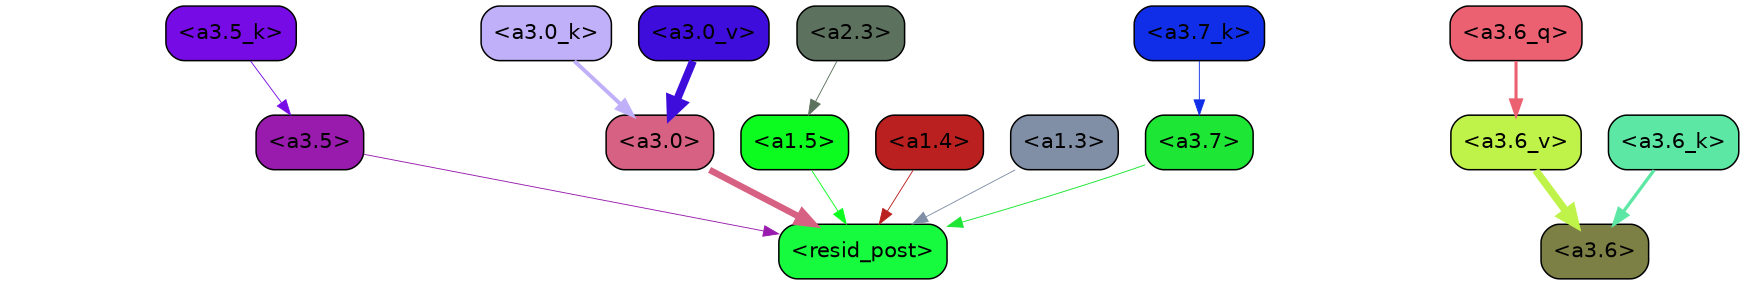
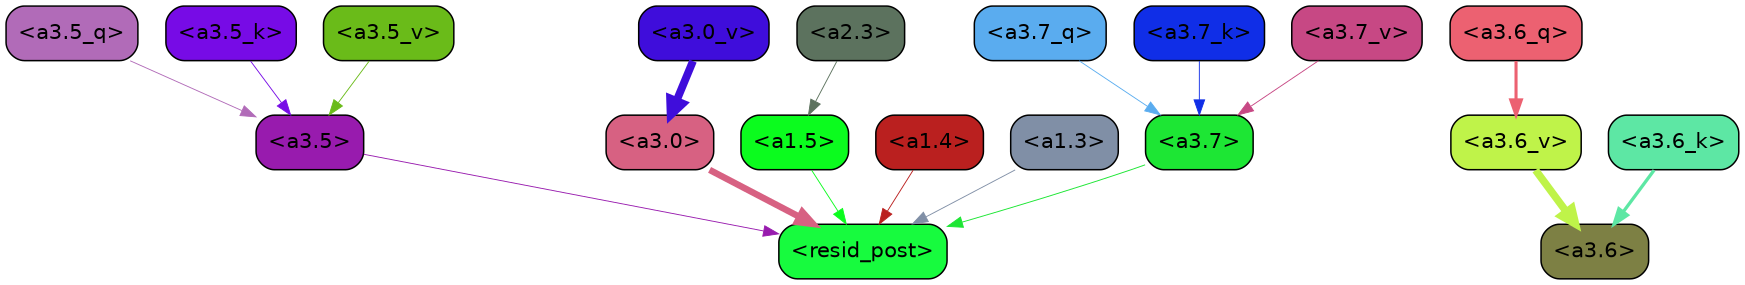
none -> (72, 33)
none -> (389, 33)
(546, 33) -> none
none -> (1040, 33)
none -> (1357, 33)
